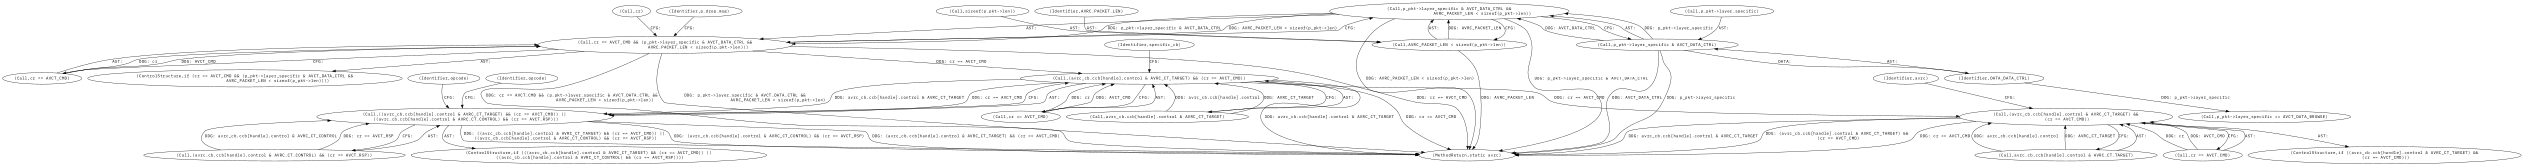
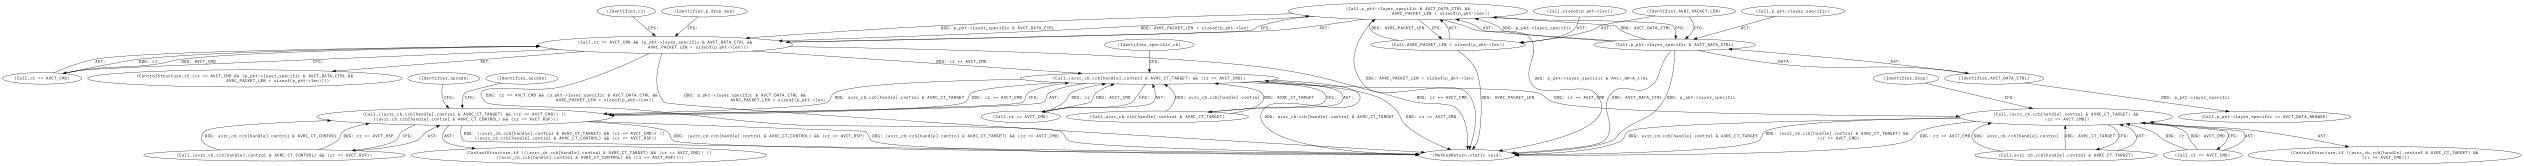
(632, 11) -> (626, 11)
none -> (1694, 27)
(1906, 78) -> (1906, 78)
(1994, 78) -> (1994, 78)
(1467, 155) -> (1467, 155)
